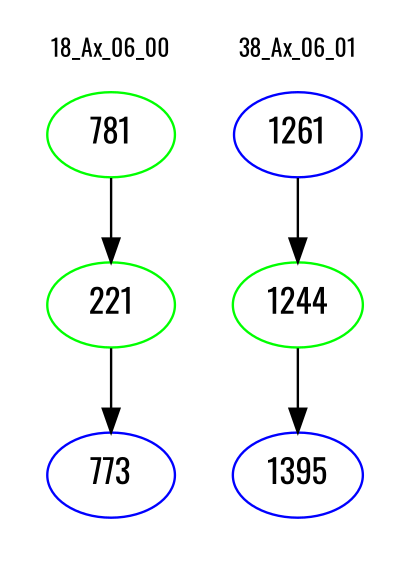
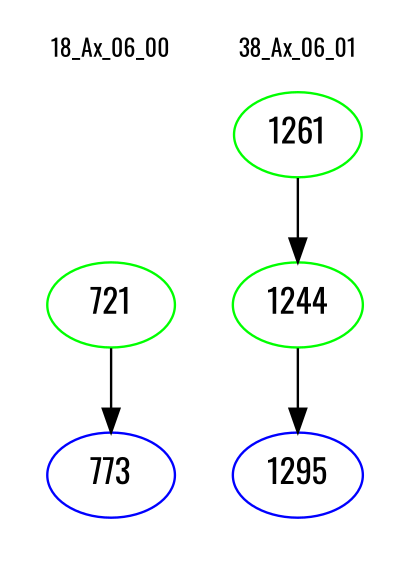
(111, 135) -> none
(298, 135) -> (298, 135)
(111, 305) -> (111, 305)
(298, 475) -> (298, 475)
